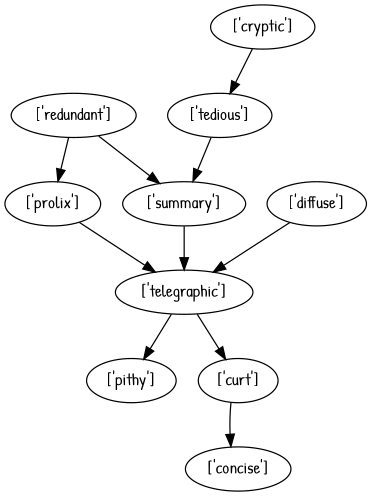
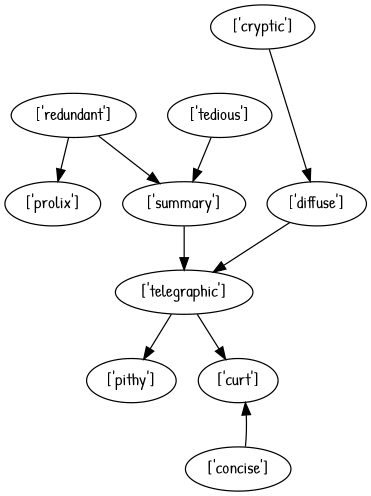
(244, 66) -> (288, 109)
(112, 244) -> none
(230, 418) -> (246, 431)
